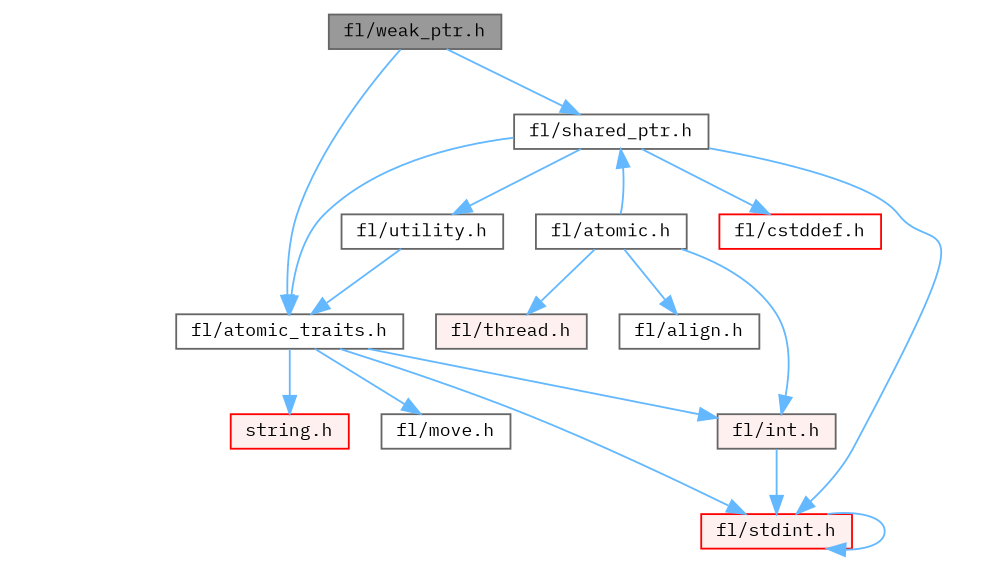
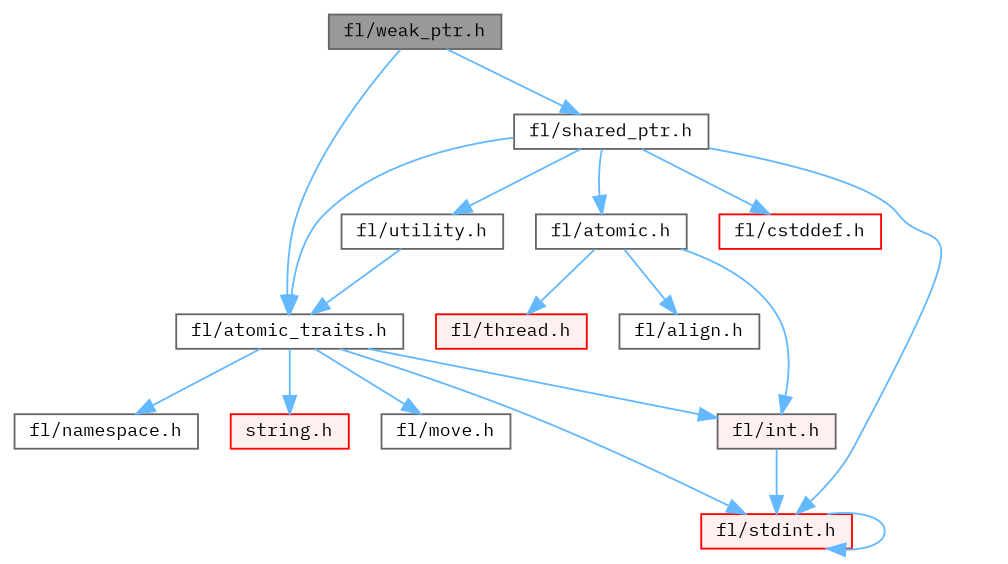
(623, 191) -> (599, 173)
(511, 332) -> (511, 332)
none -> (106, 431)
